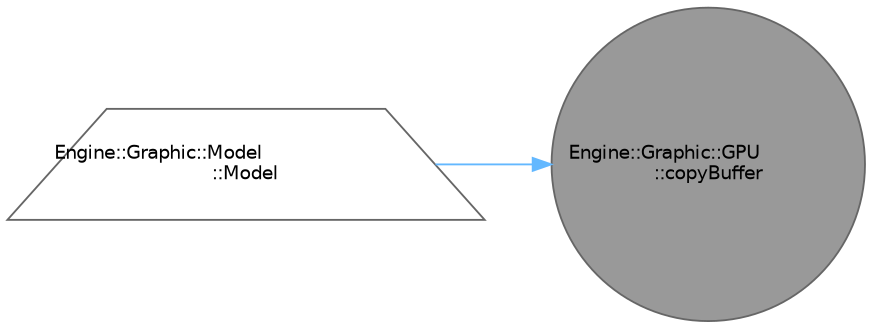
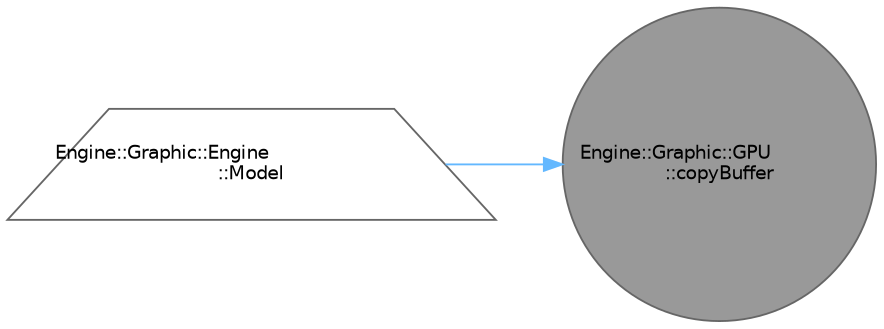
(246, 164) -> (252, 164)
